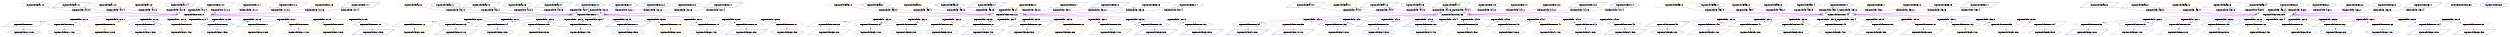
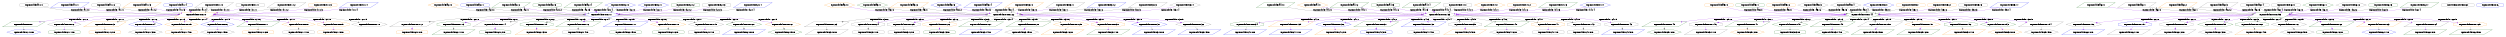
(1674, 5) -> (1719, 5)
(1876, 5) -> (1911, 5)
(2494, 5) -> (2490, 5)
(373, 32) -> none
(671, 32) -> (668, 32)
